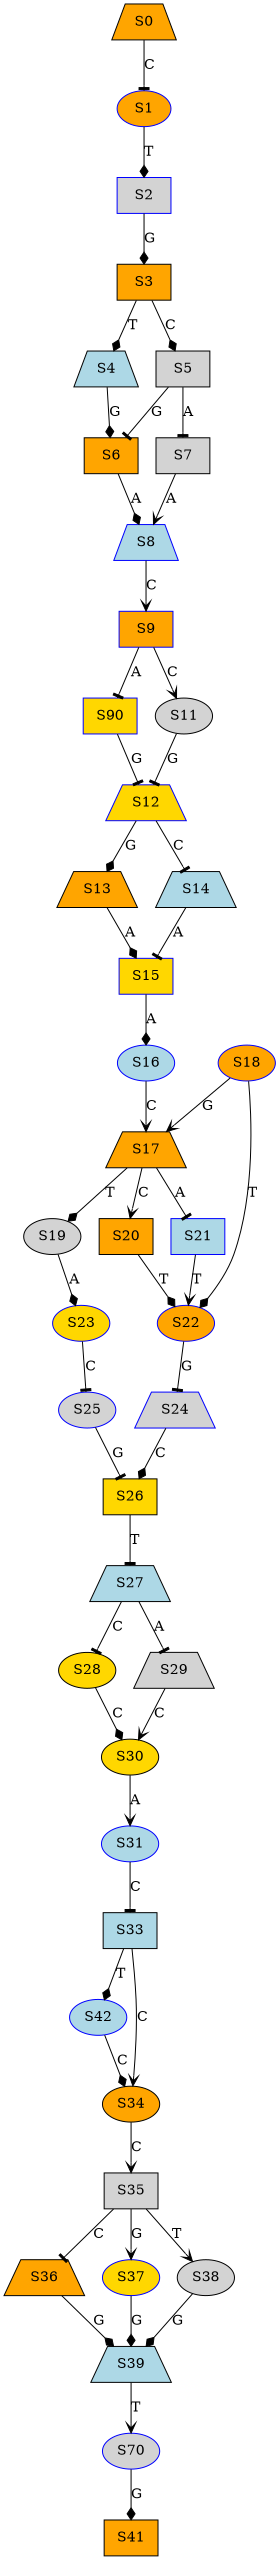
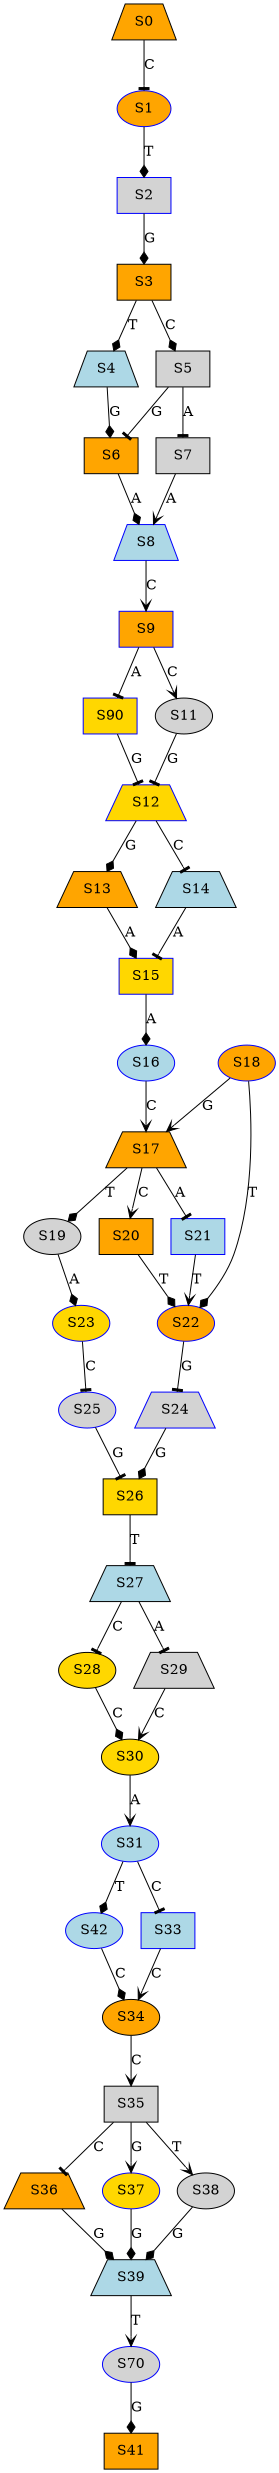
(160, 1453) -> (161, 1453)
(130, 1931) -> (168, 1931)
(116, 1969) -> (114, 1882)
